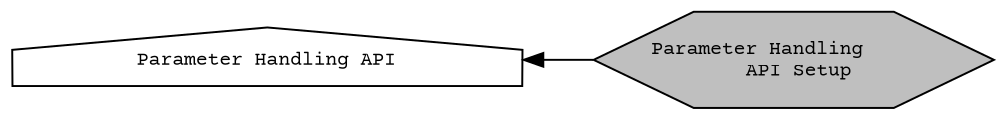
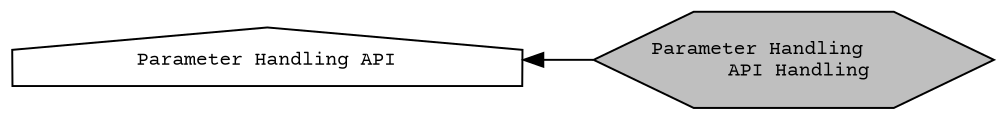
(794, 60) -> (794, 60)
